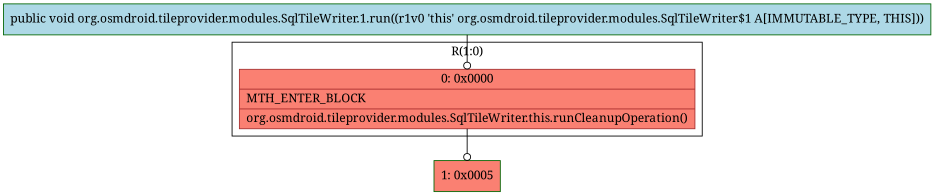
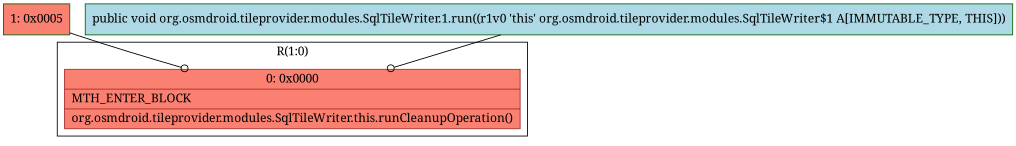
(467, 142) -> (125, 51)
